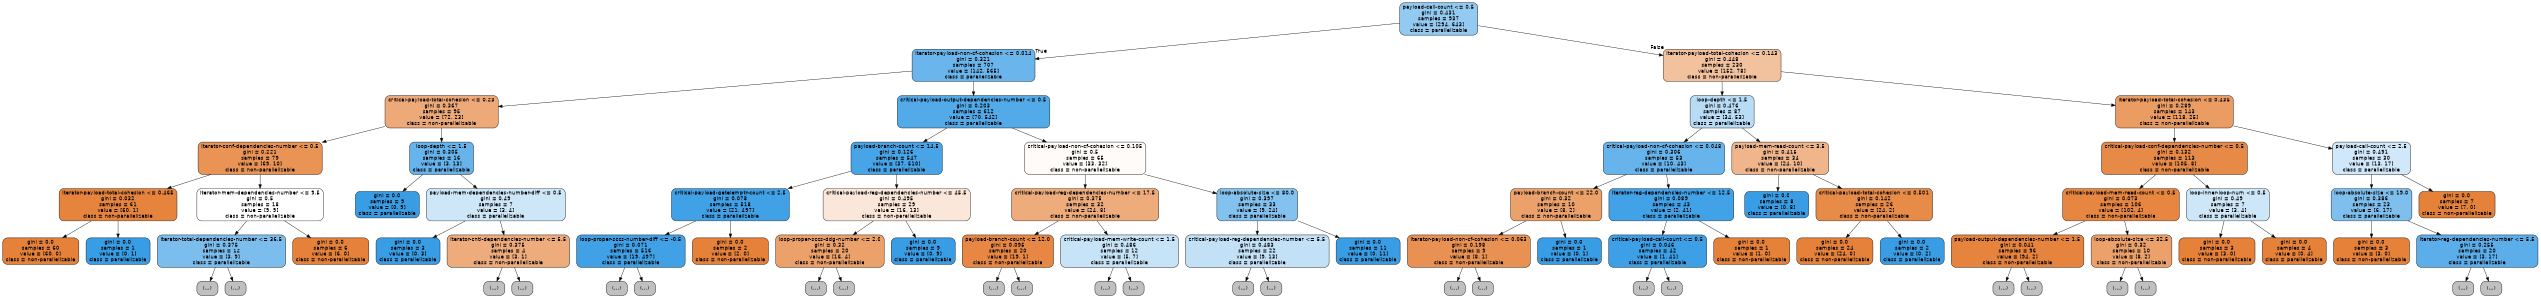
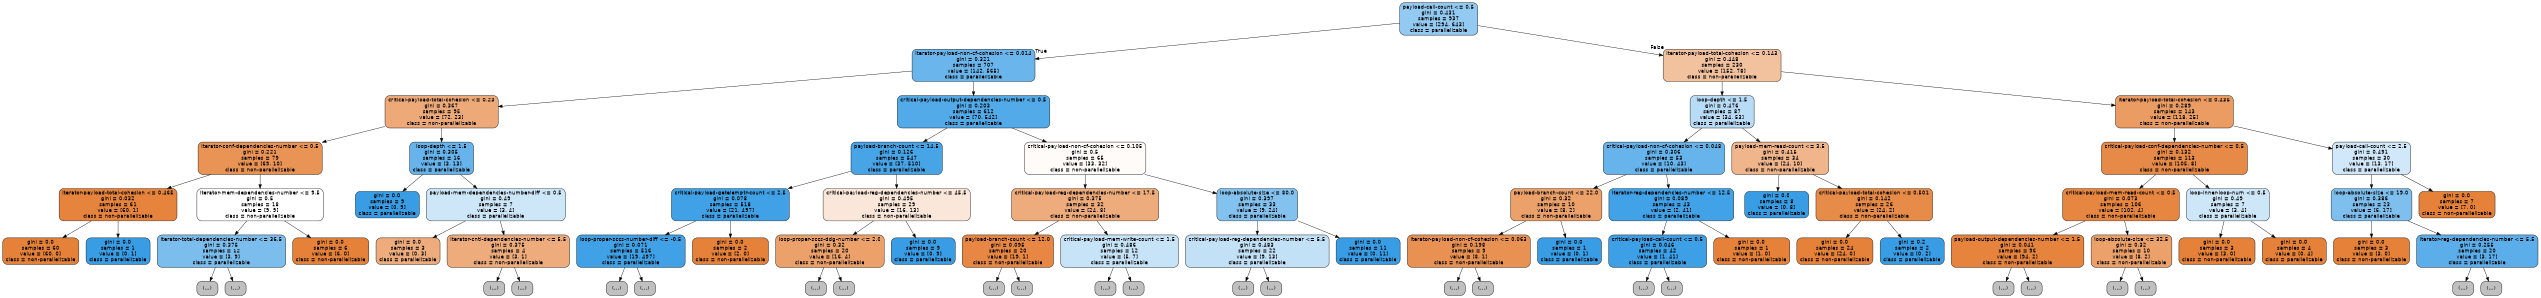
(408, 251) -> (408, 251)
(1912, 251) -> (1912, 251)
